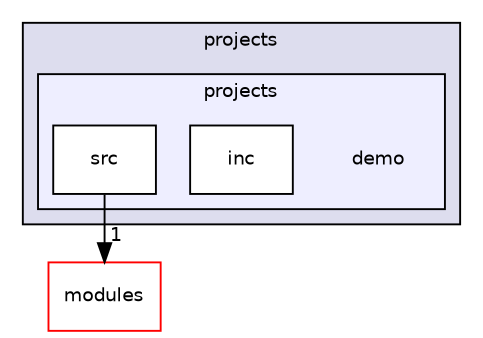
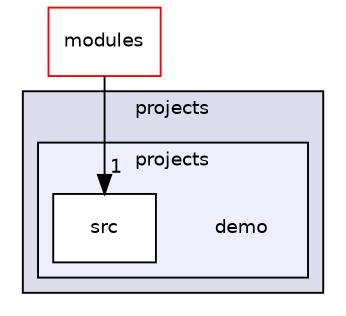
(241, 160) -> none
(105, 219) -> (105, 125)
